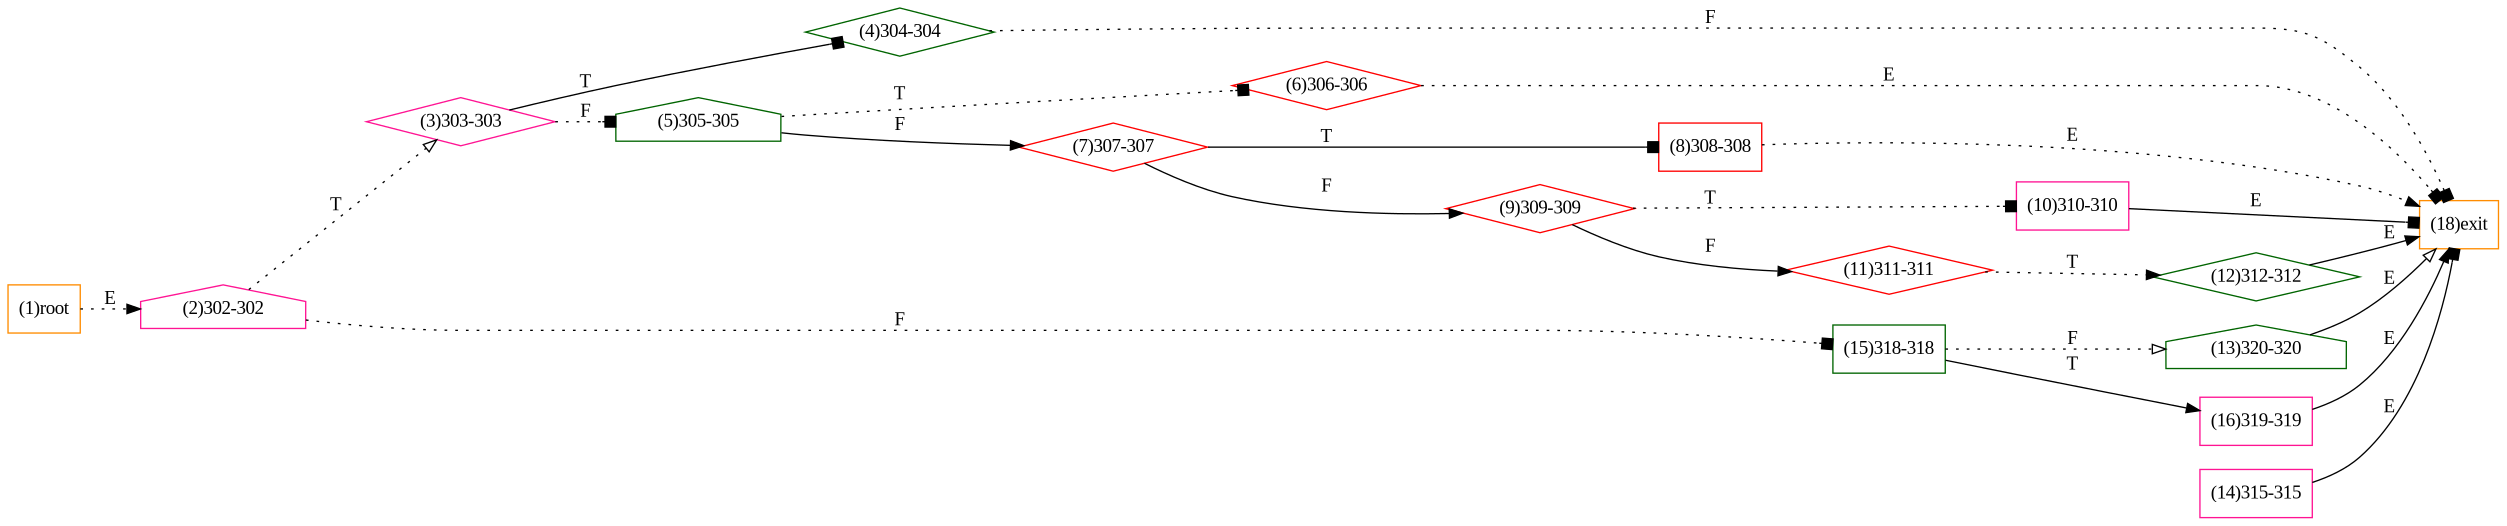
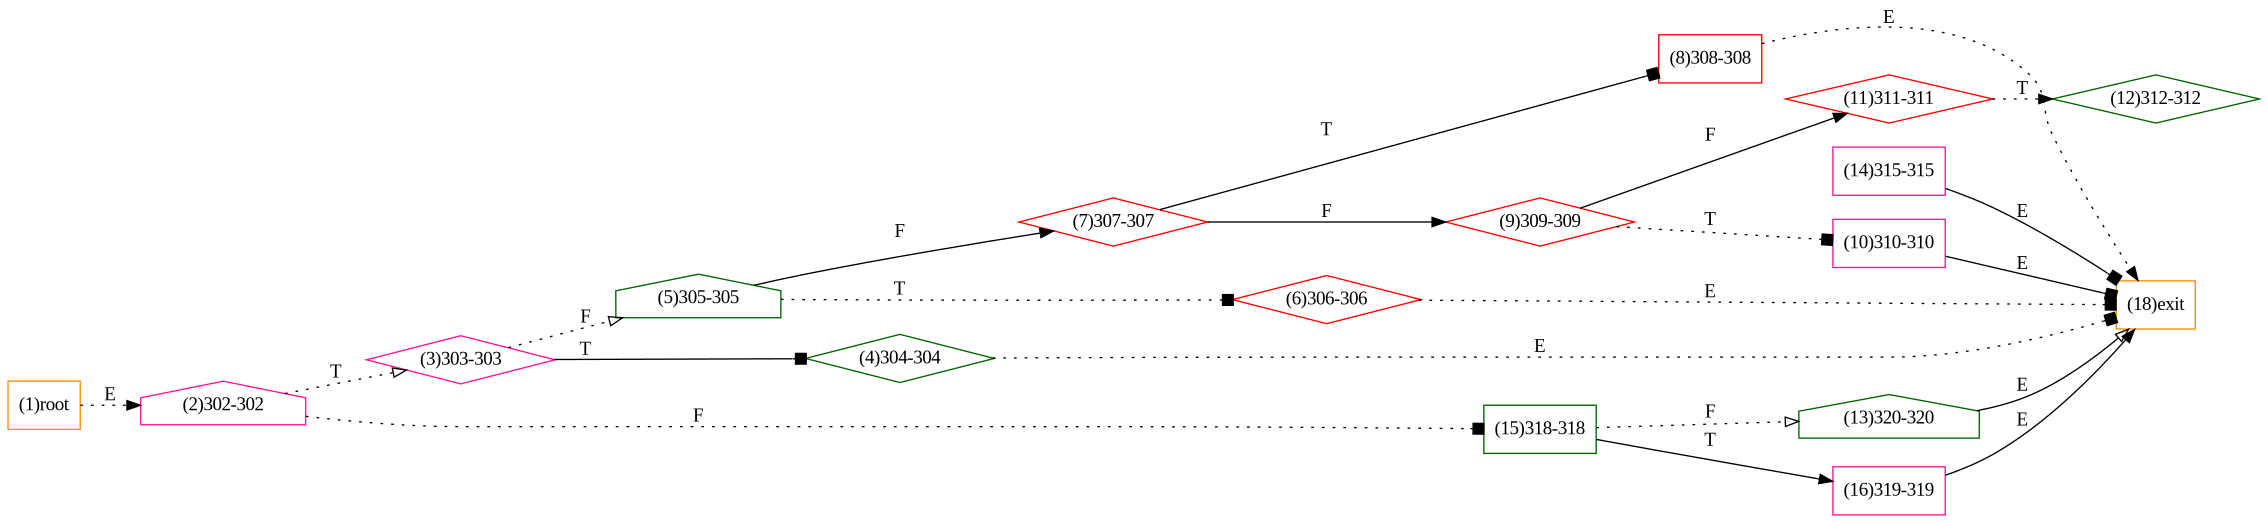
(1710, 18) -> (1540, 347)
(579, 122) -> (559, 334)
(2358, 253) -> none
